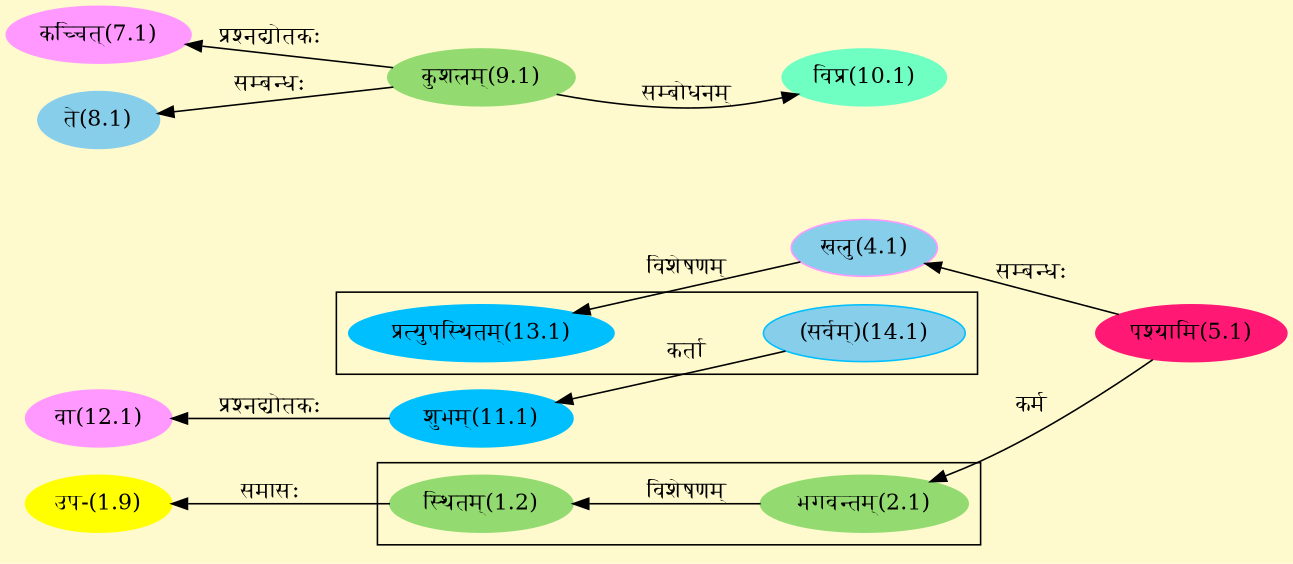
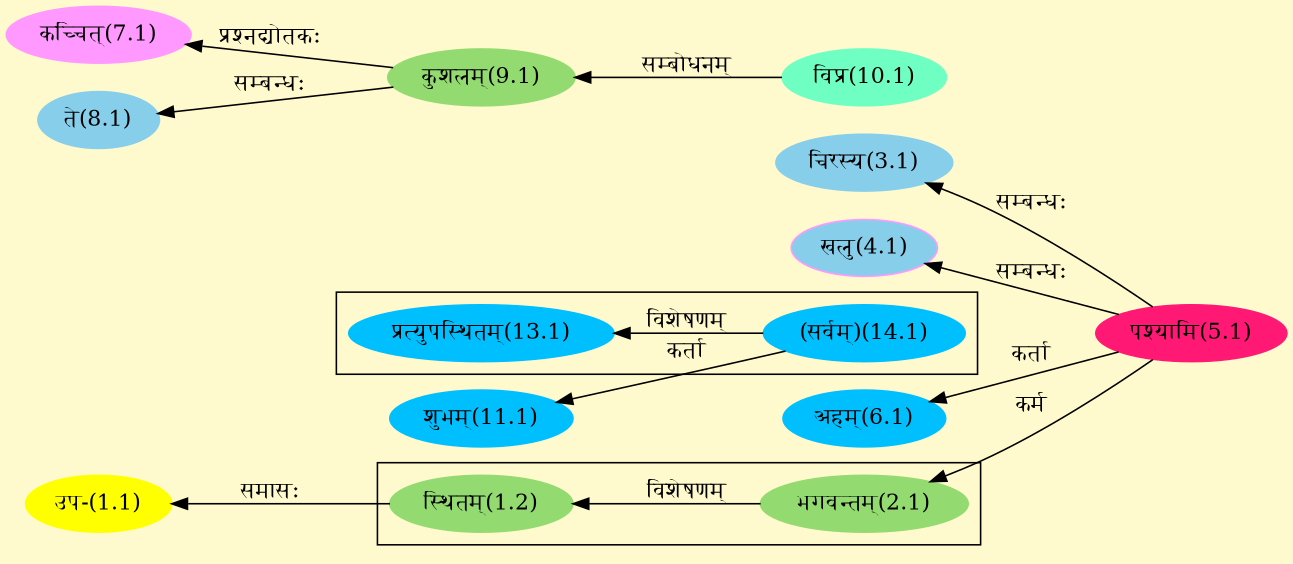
(670, 108) -> (686, 77)
none -> (864, 163)
(711, 282) -> (697, 333)
(864, 333) -> (864, 333)
(99, 418) -> none
none -> (864, 418)
(99, 504) -> (99, 504)
